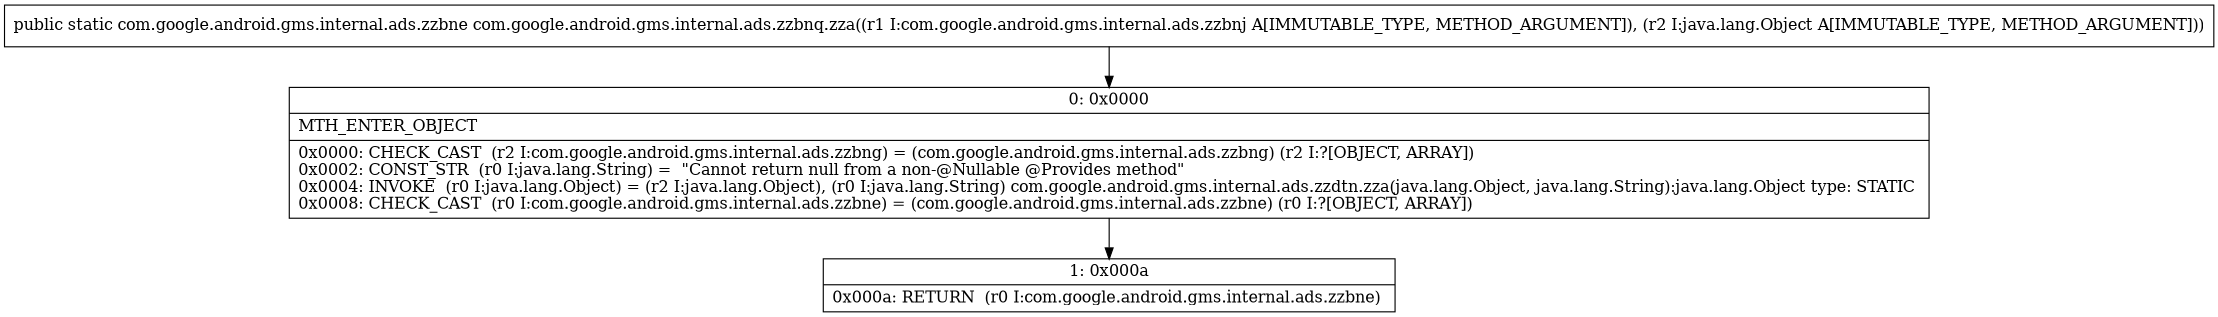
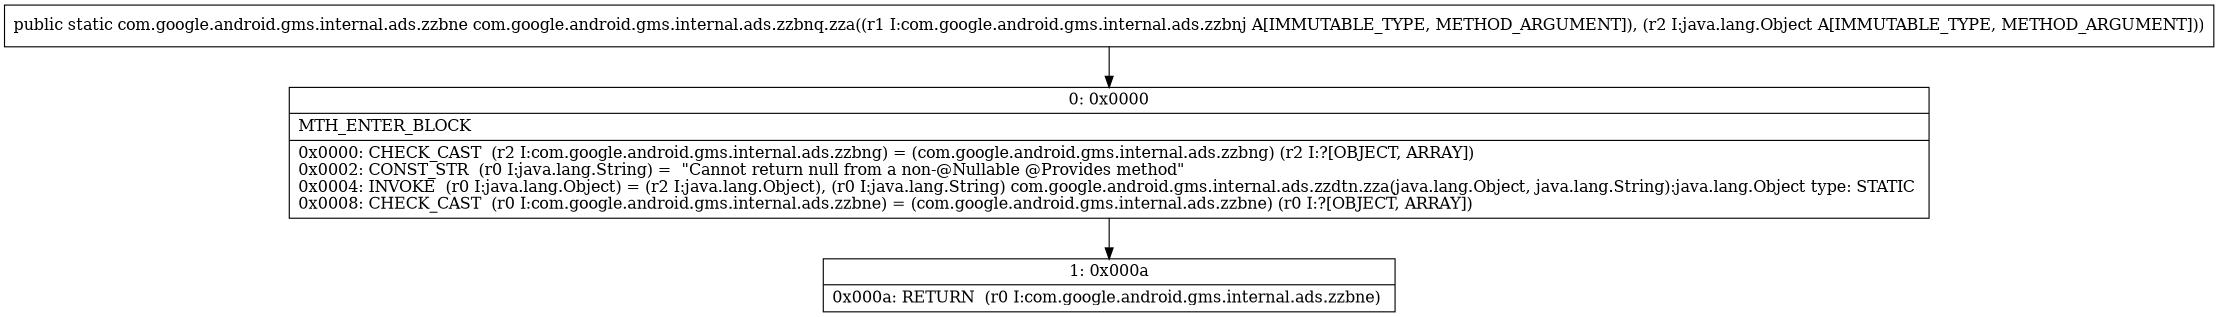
(388, 126) -> (385, 126)
